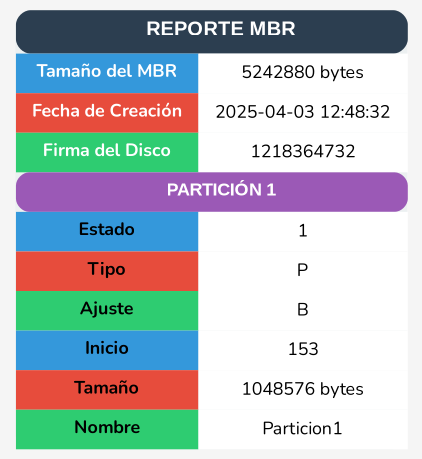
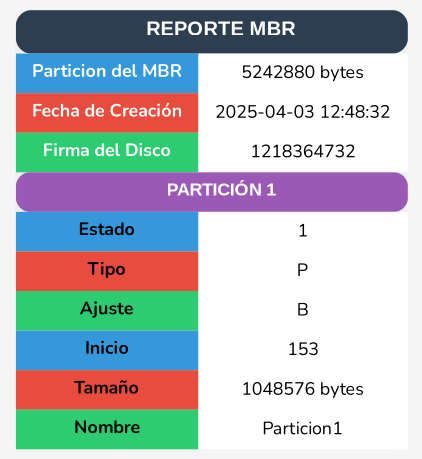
(107, 71) -> (107, 71)
